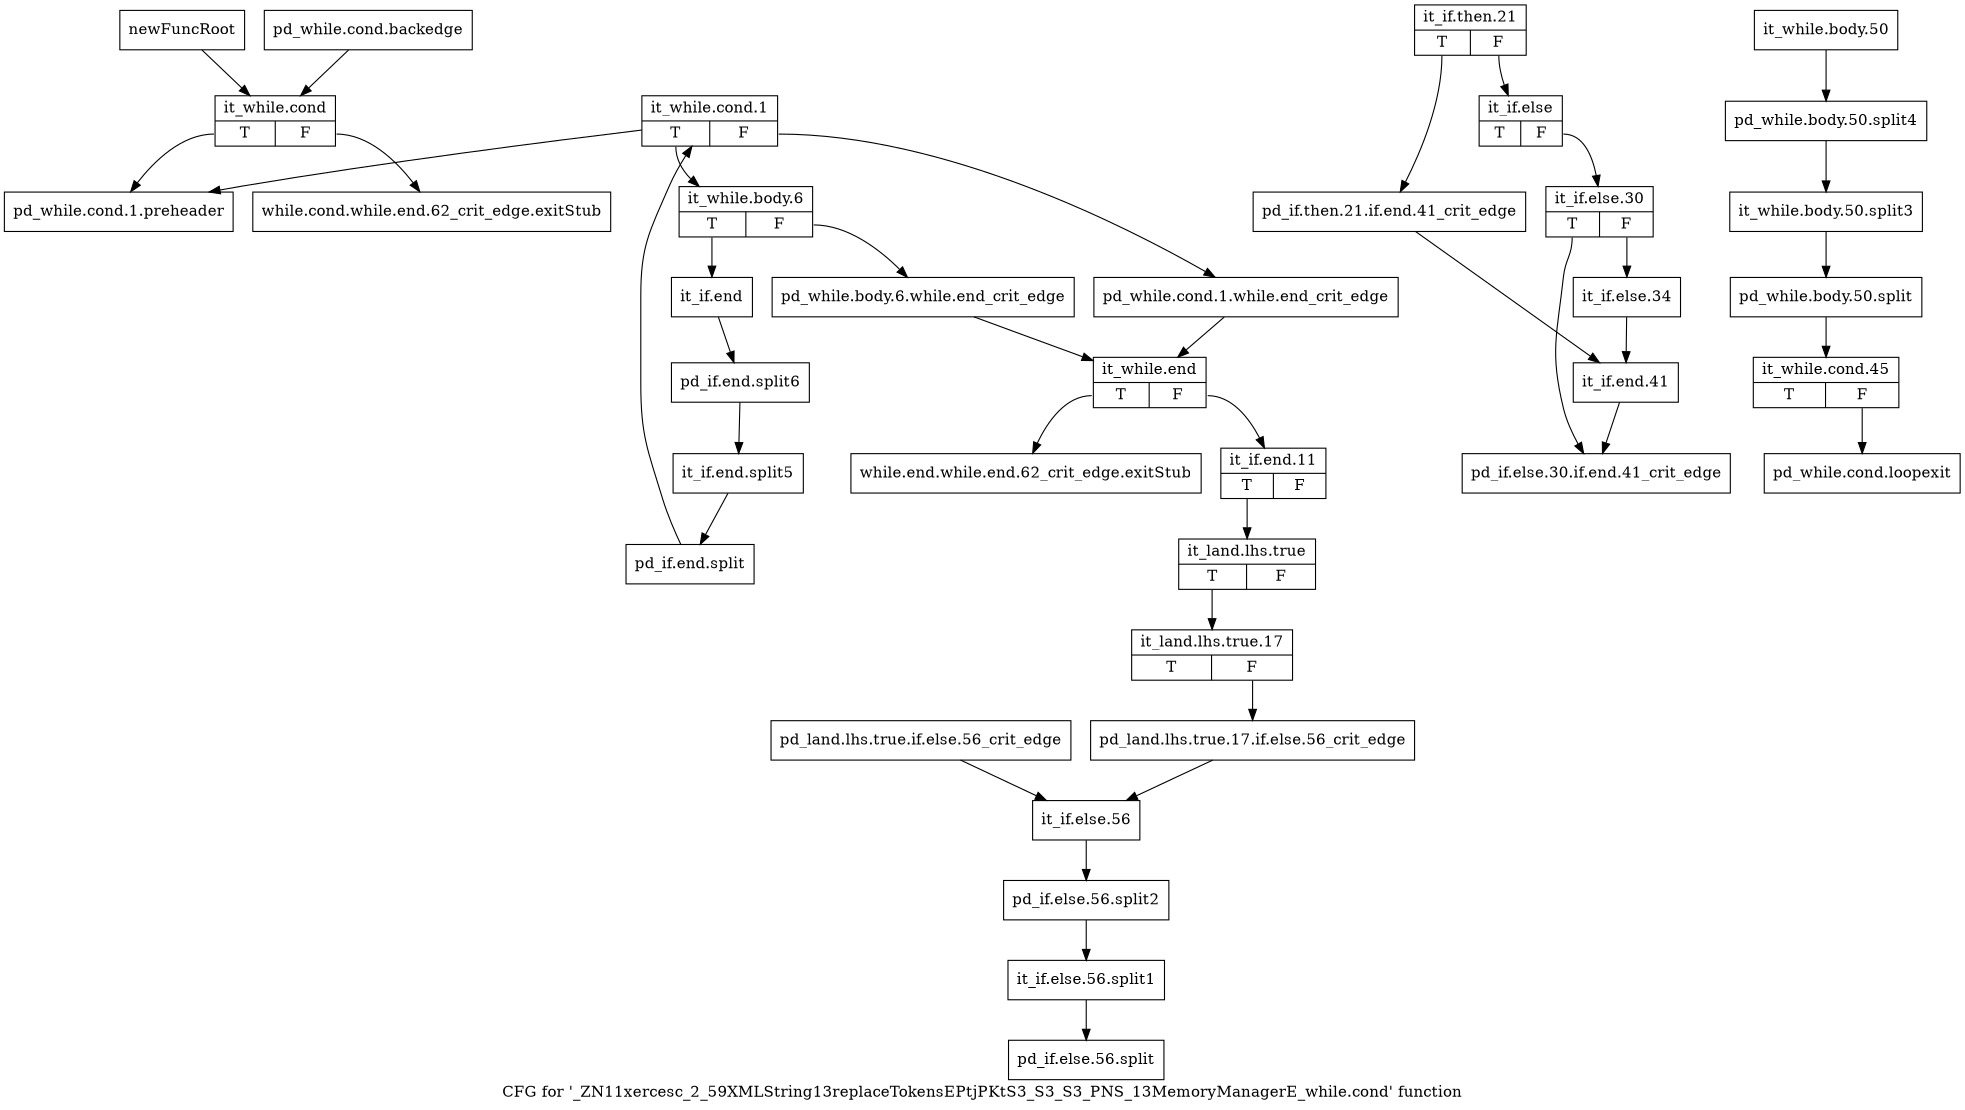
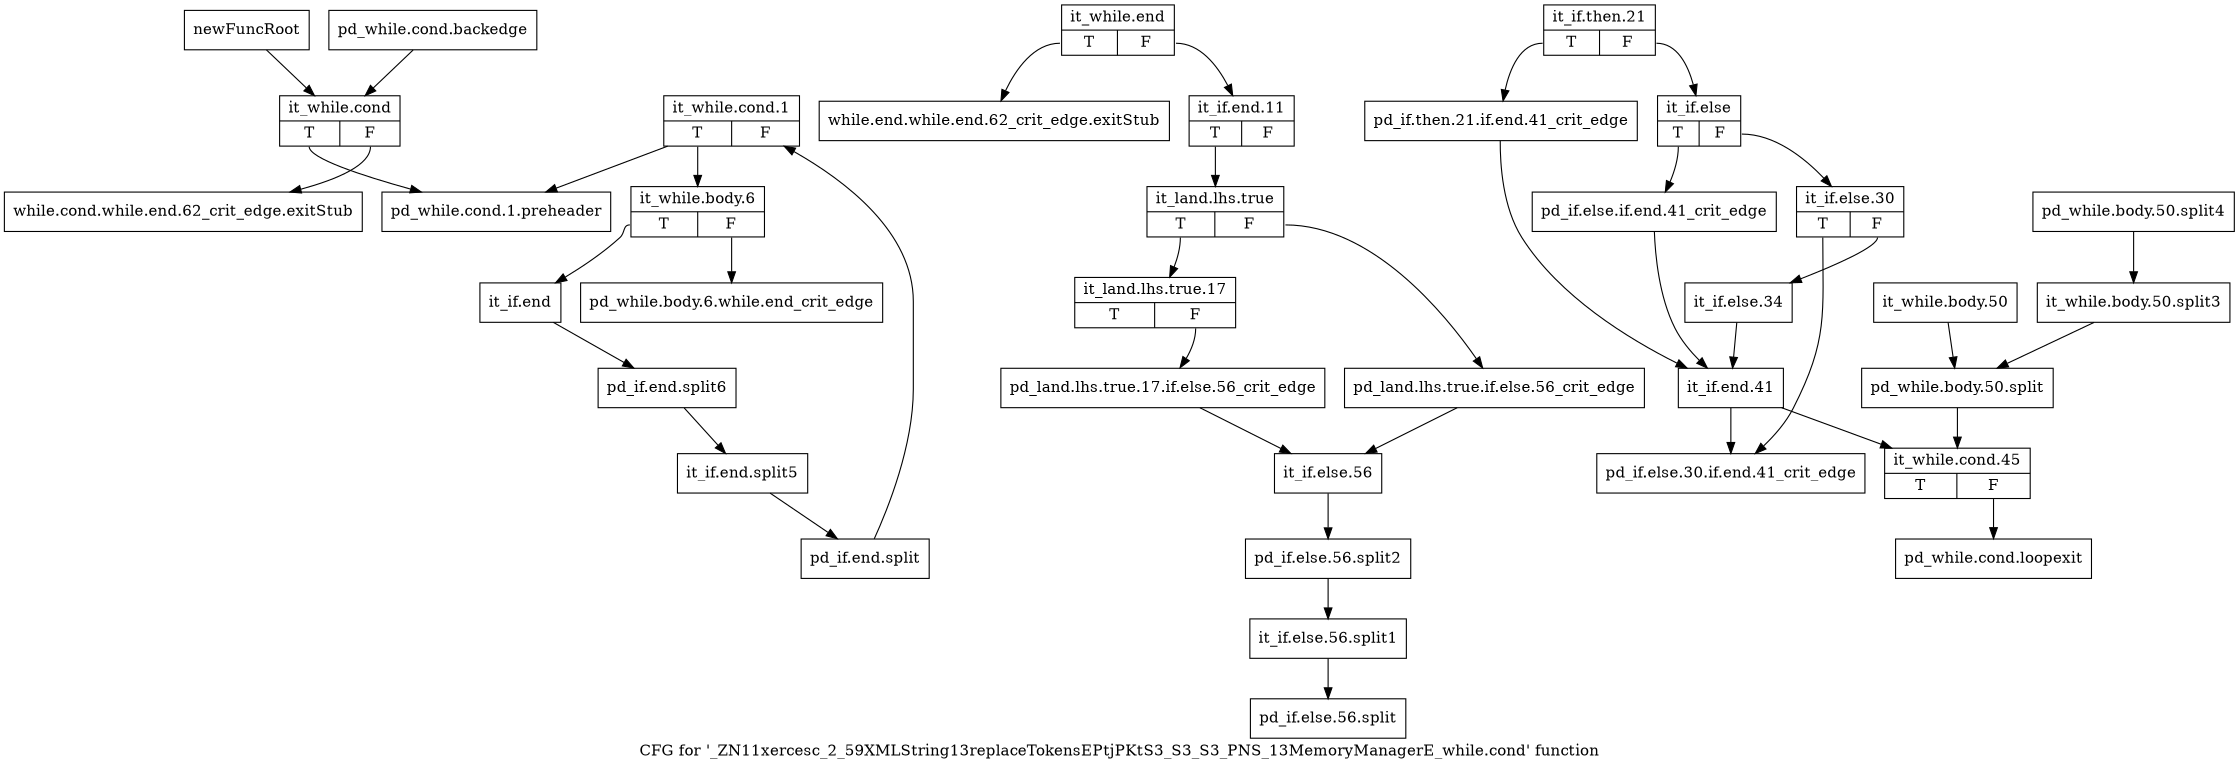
(1826, 70) -> (1951, 340)
none -> (1654, 212)
none -> (1395, 270)
(1246, 297) -> none
(1028, 337) -> none
none -> (1831, 426)
